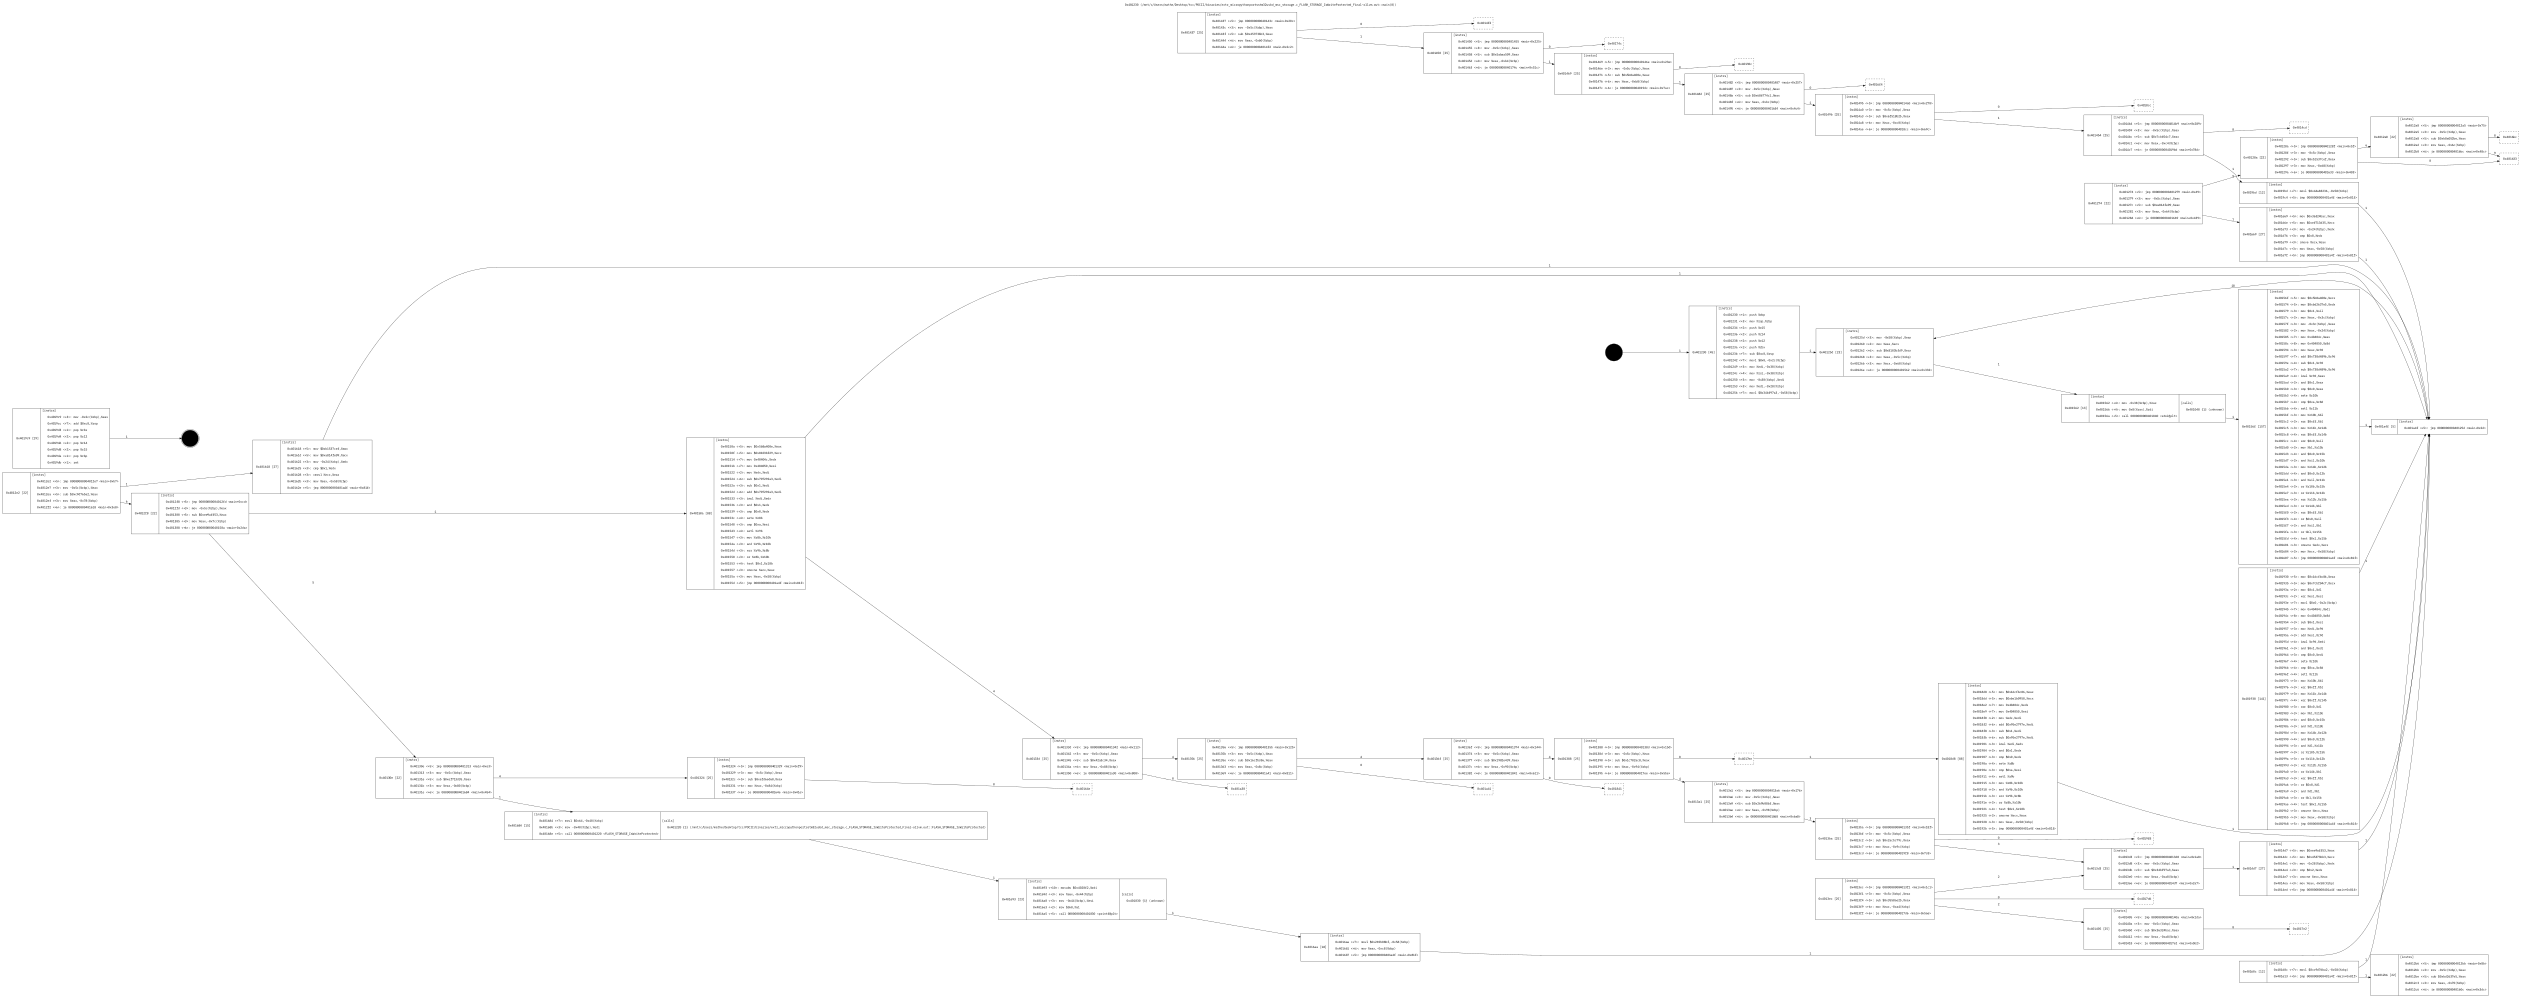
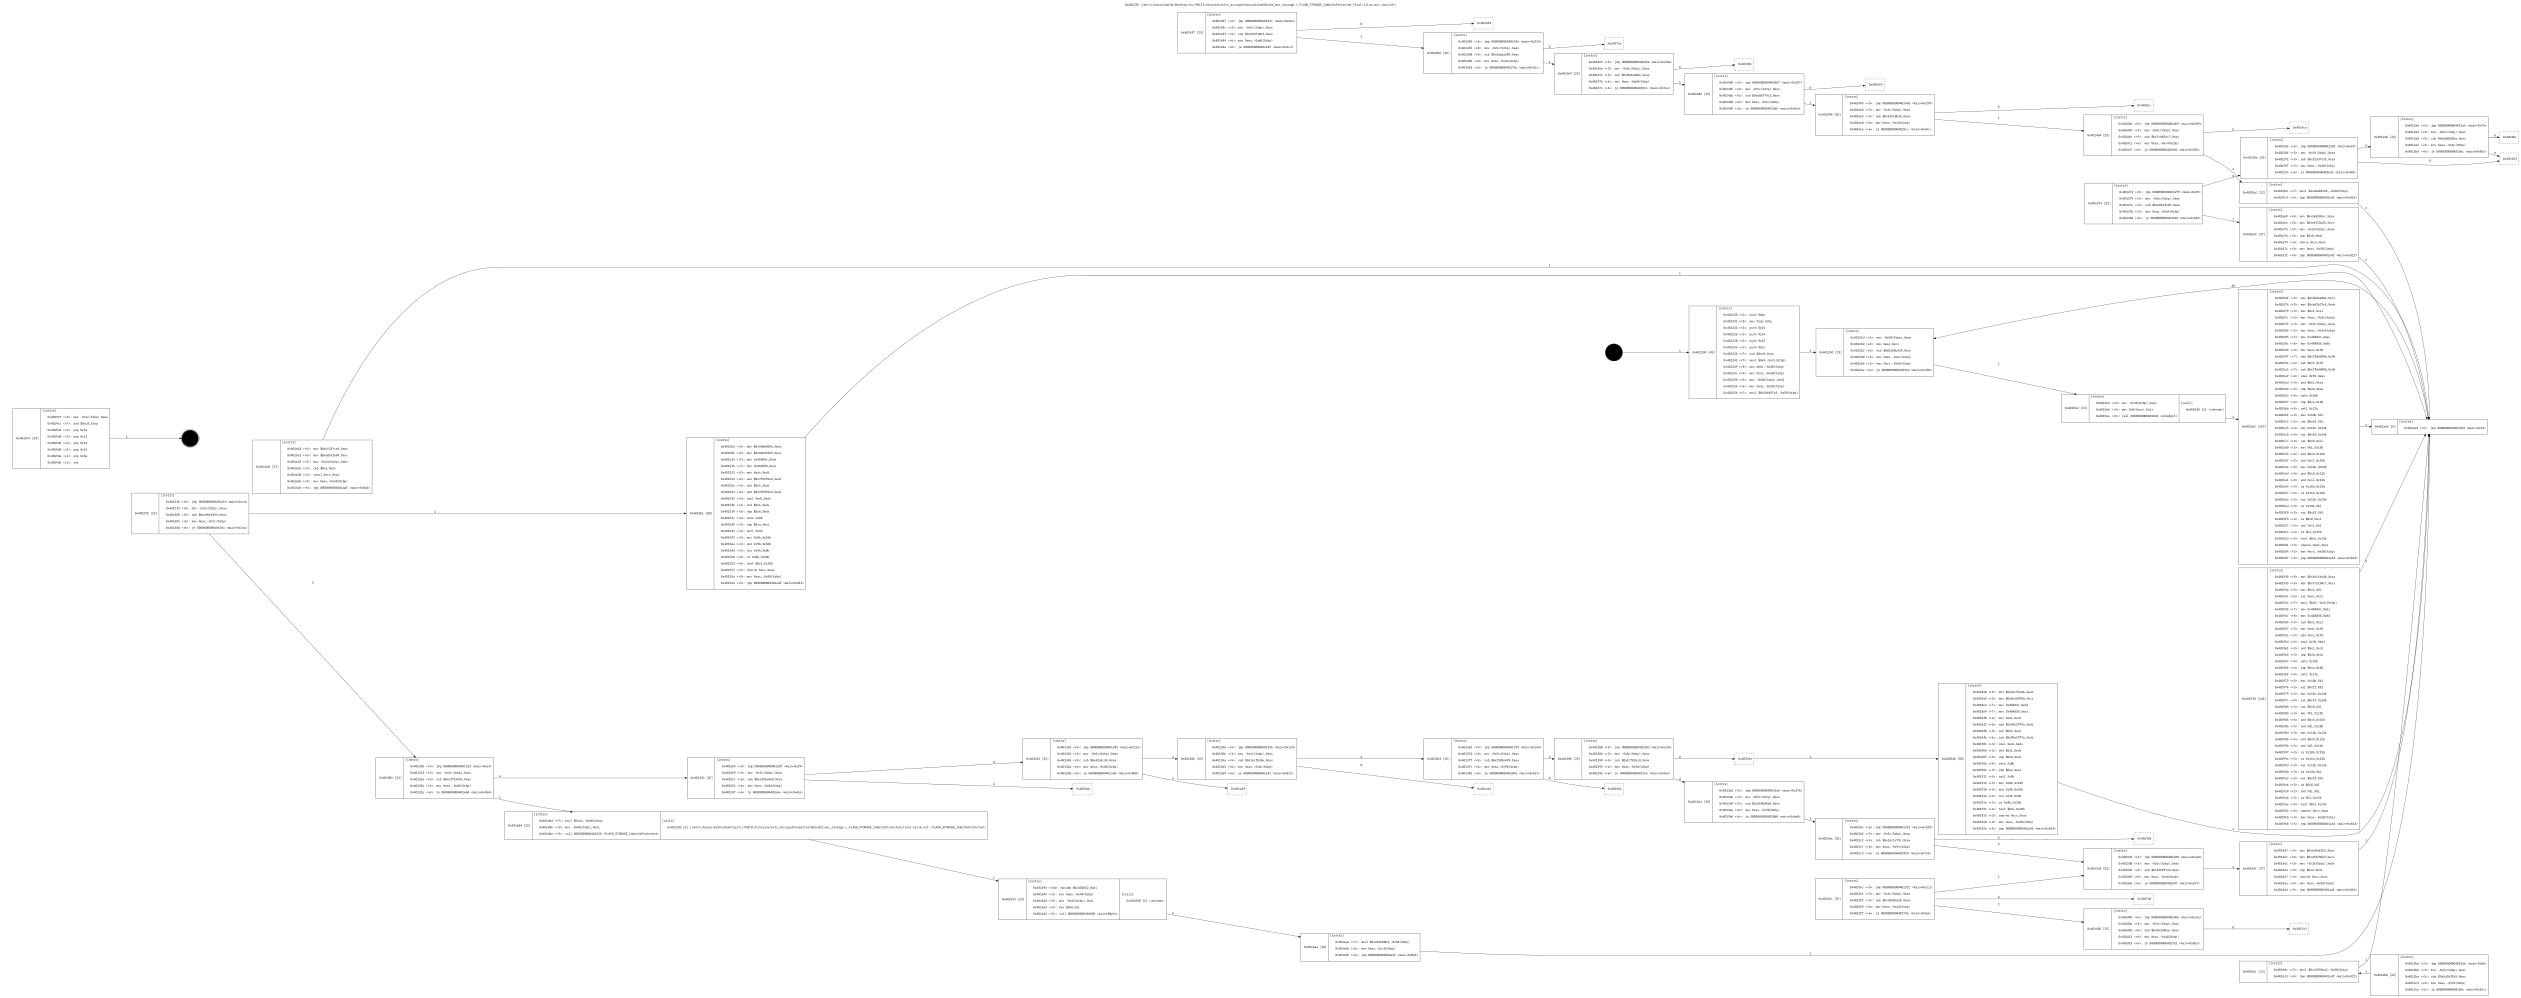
(61, 493) -> none
(929, 647) -> (913, 769)
(2364, 977) -> (2366, 973)
